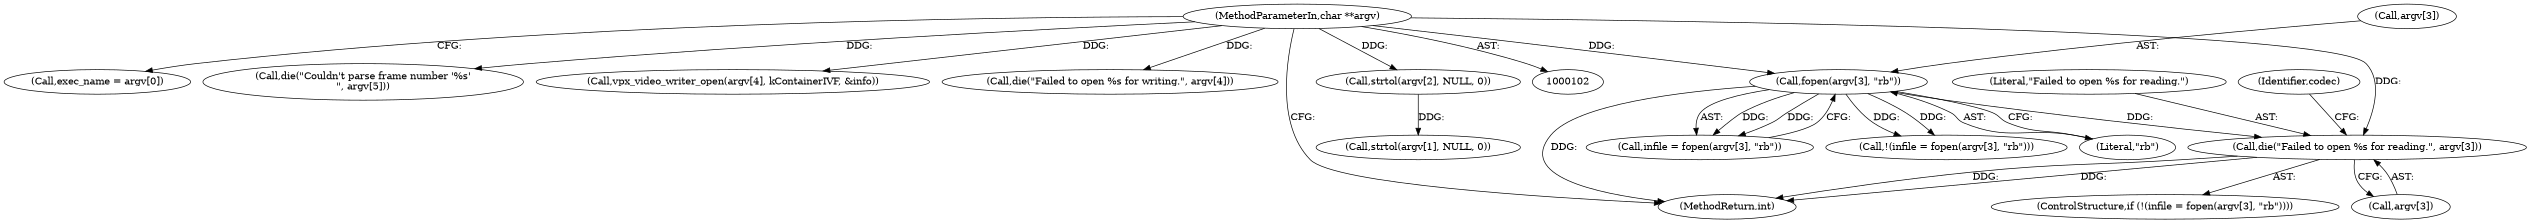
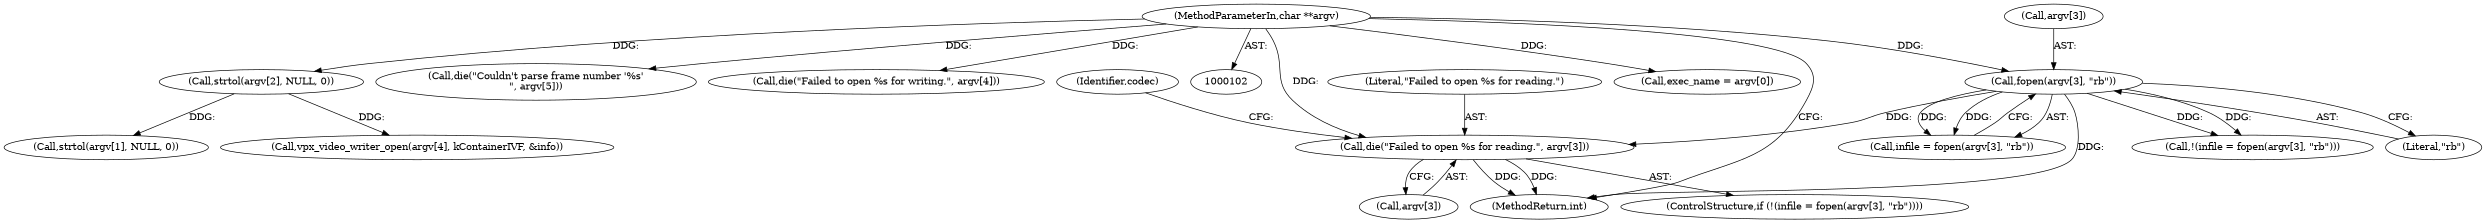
(451, 46) -> (1535, 46)
(1026, 48) -> (336, 113)
